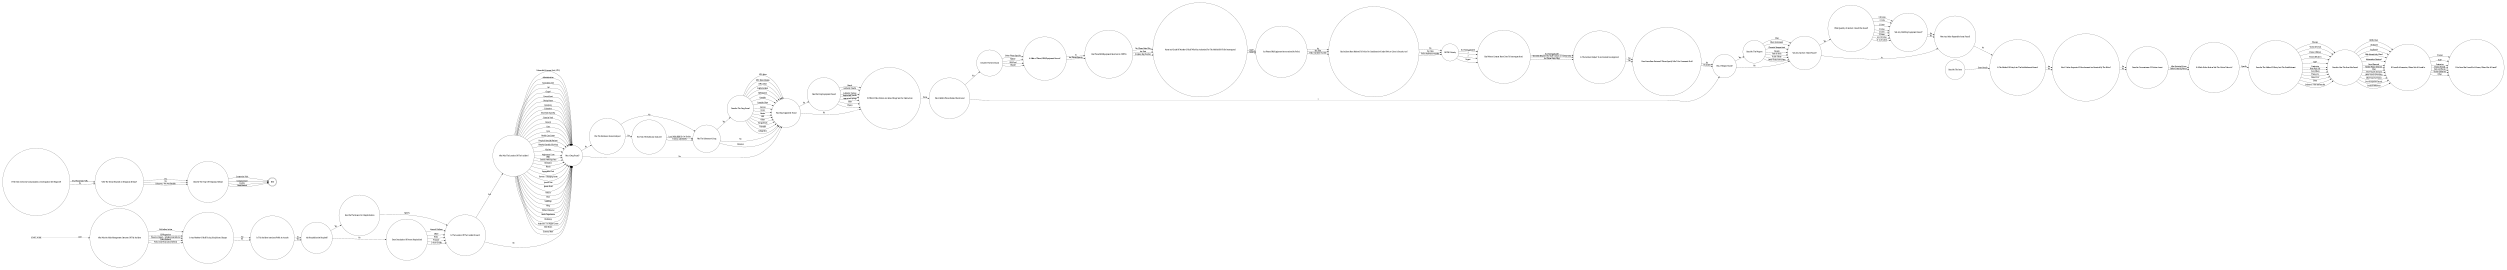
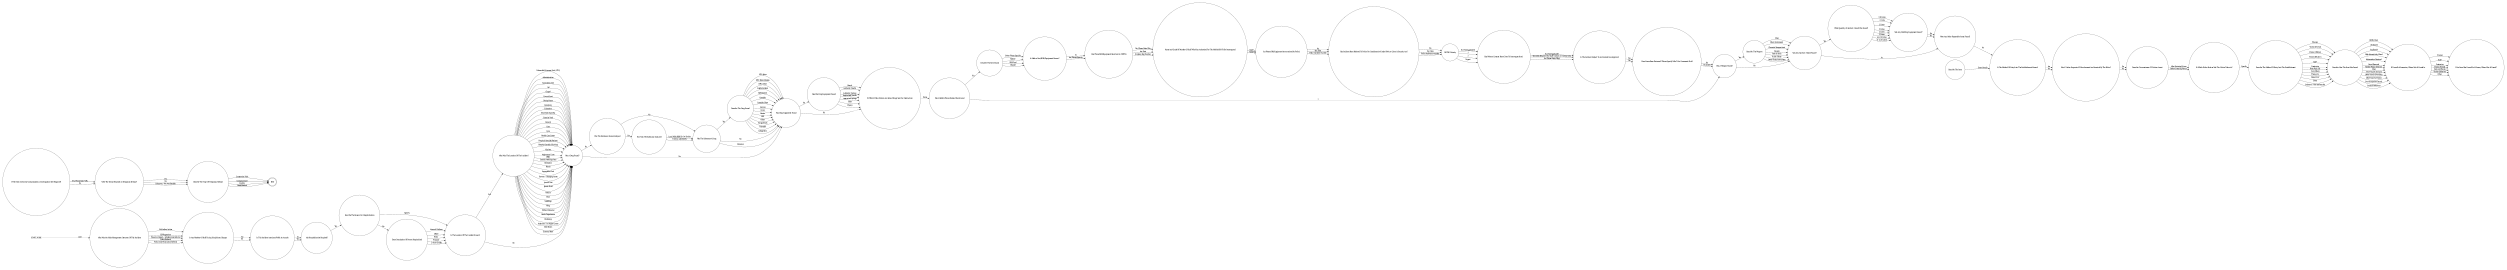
(1045, 59) -> (1045, 59)
(359, 239) -> (382, 227)
